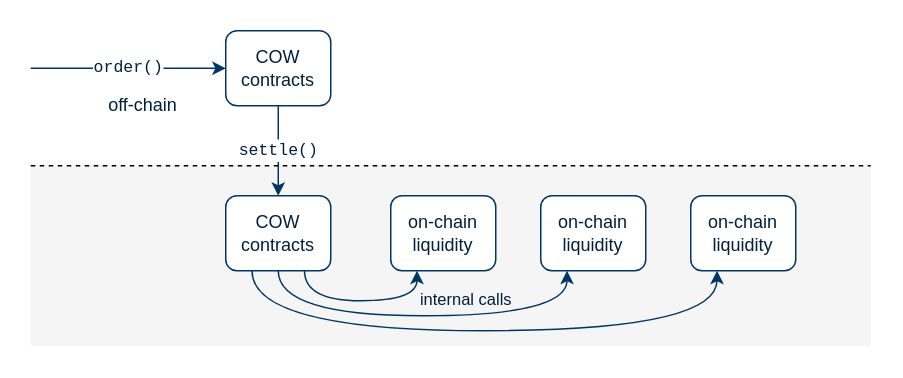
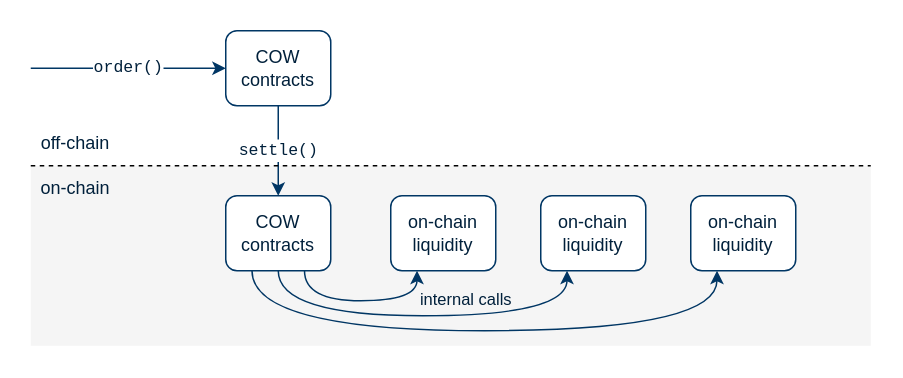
(143, 106) -> (76, 143)
none -> (76, 188)
